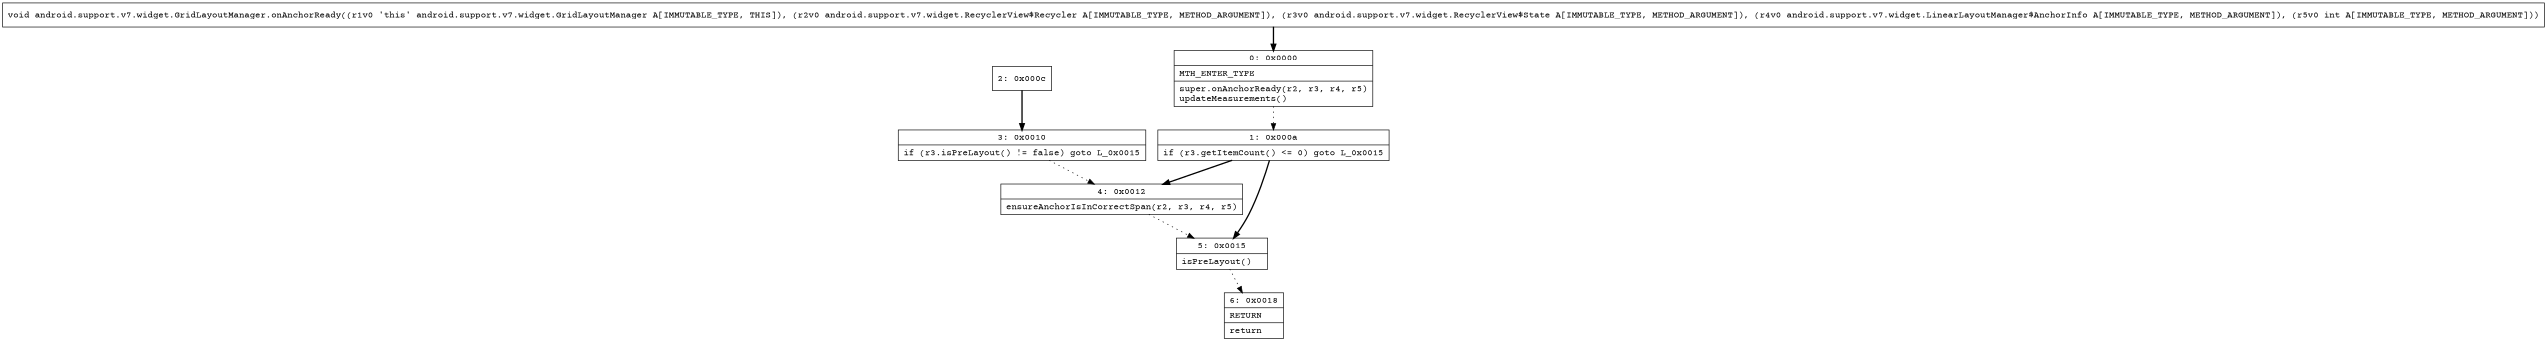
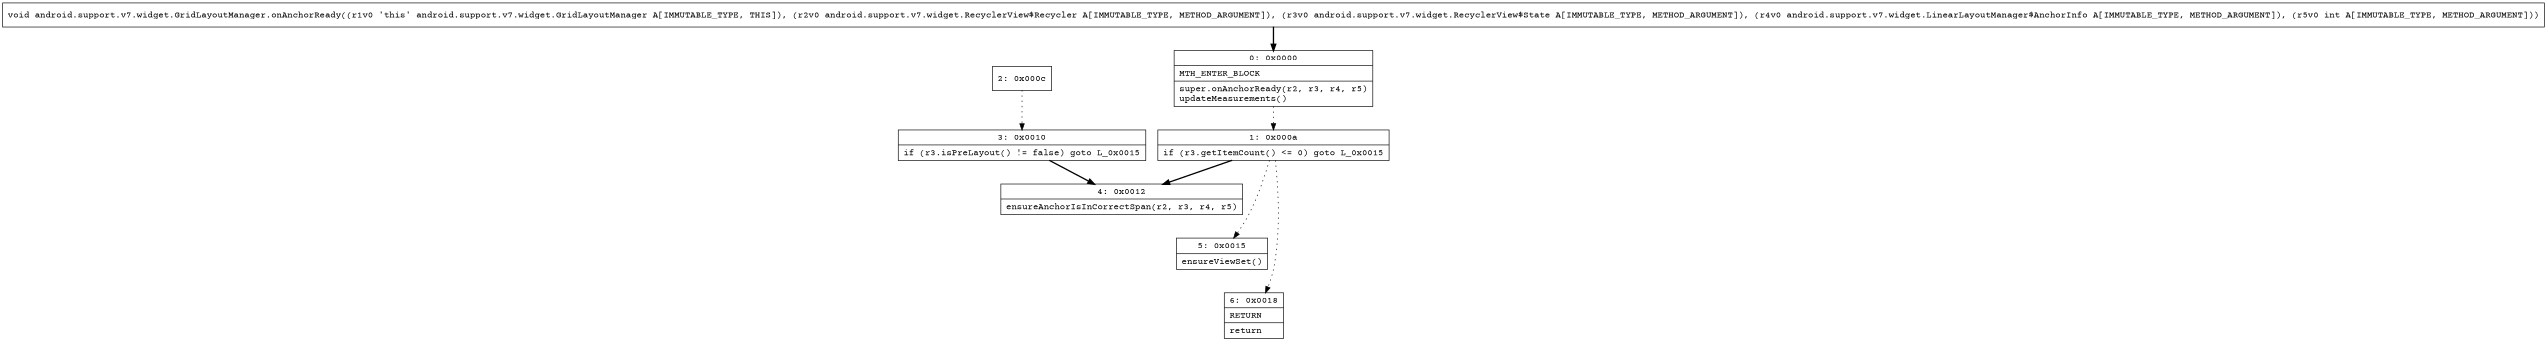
(1217, 73) -> (1220, 73)
(1022, 107) -> (1022, 107)
(1069, 171) -> (1069, 171)
(1256, 198) -> (1256, 198)
(1169, 225) -> none
(1217, 261) -> (1222, 261)
(1235, 278) -> (1278, 224)
